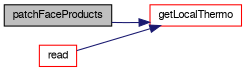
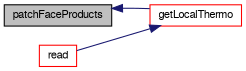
(125, 23) -> (136, 8)
